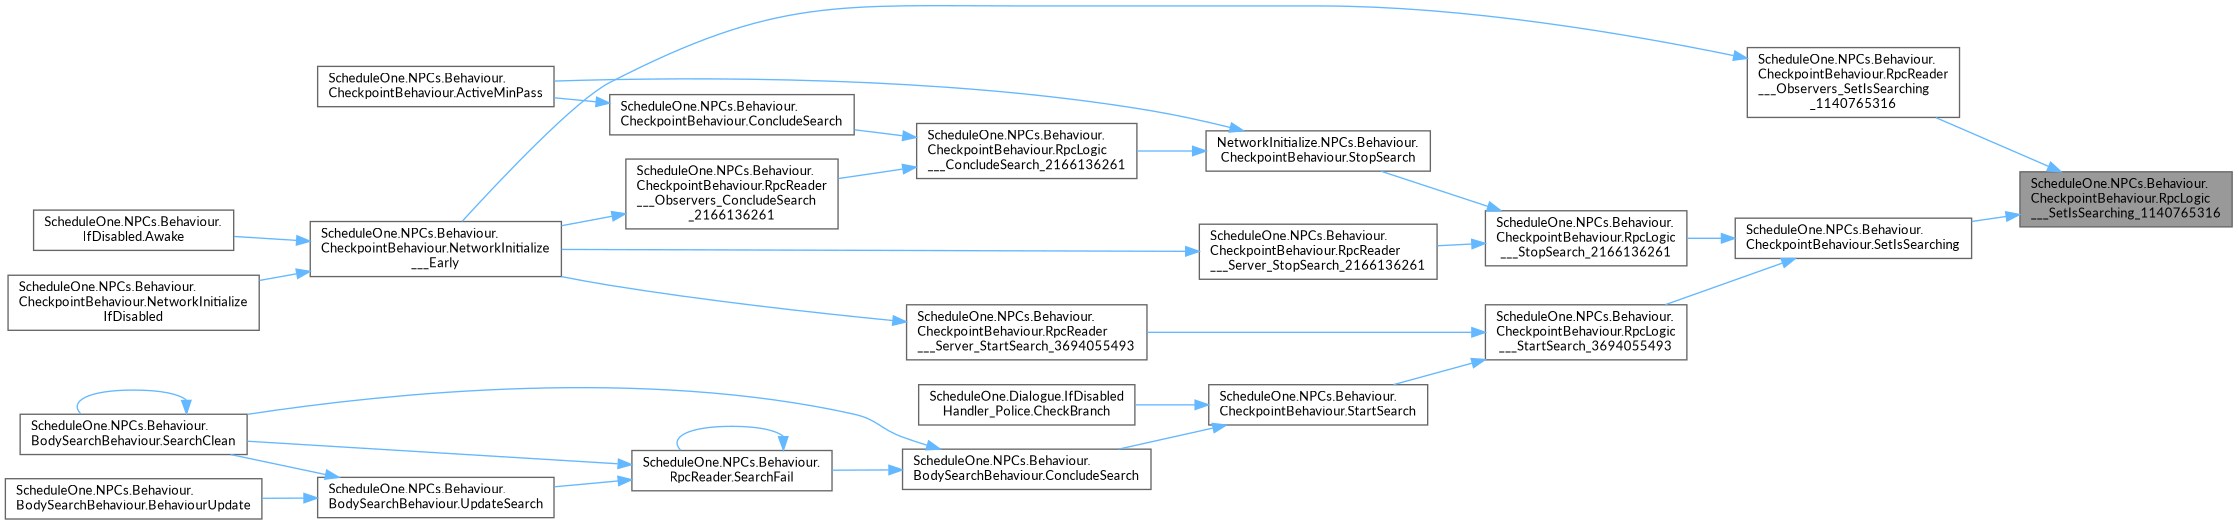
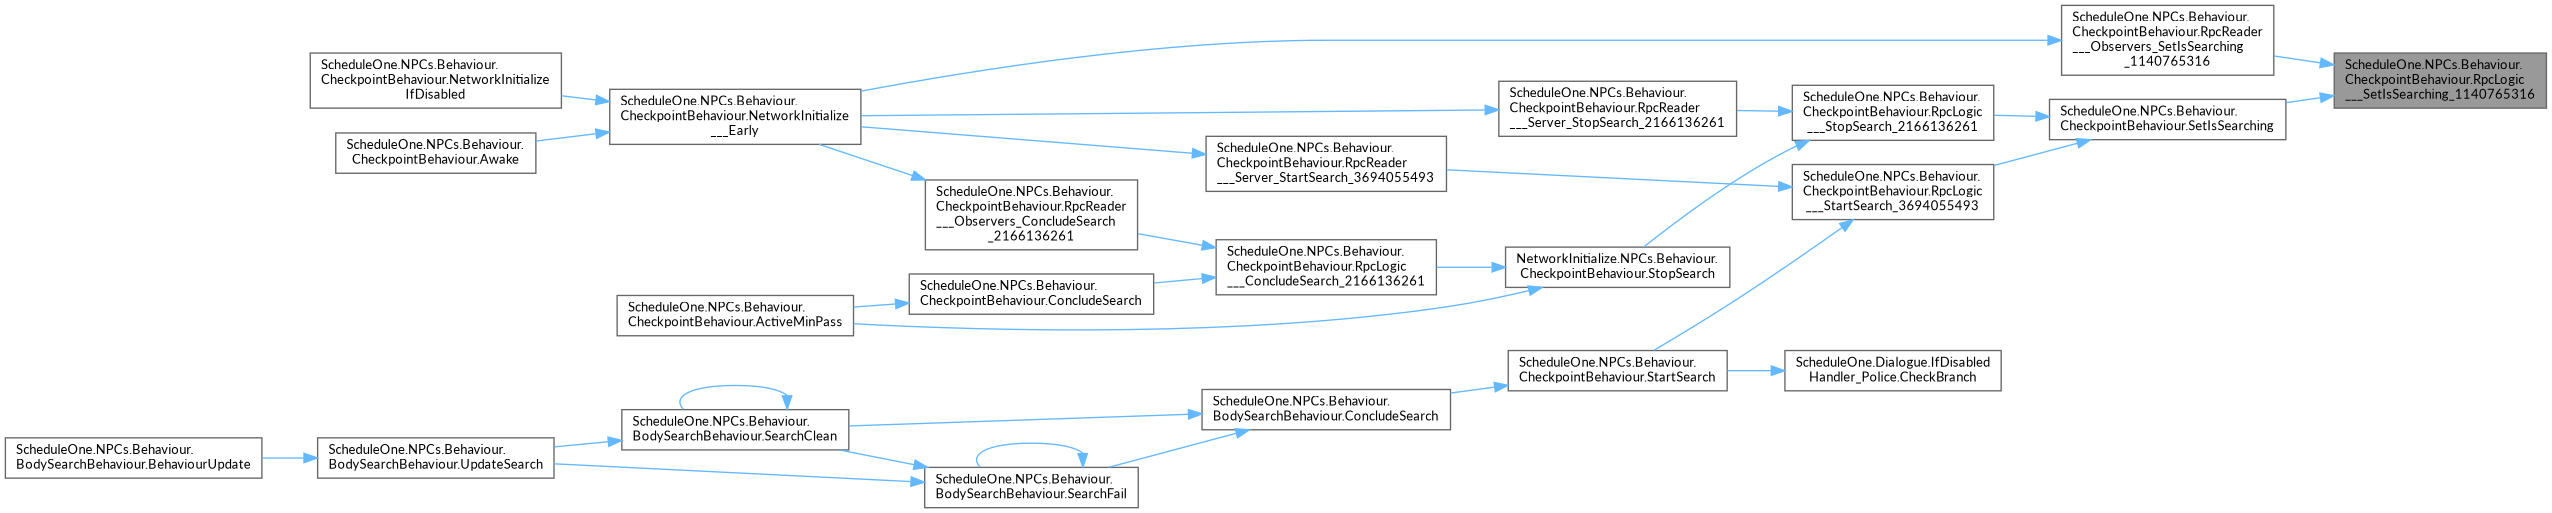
(134, 230) -> (436, 153)
(1165, 405) -> (1749, 371)
(278, 465) -> (581, 444)
(732, 471) -> (1031, 488)
